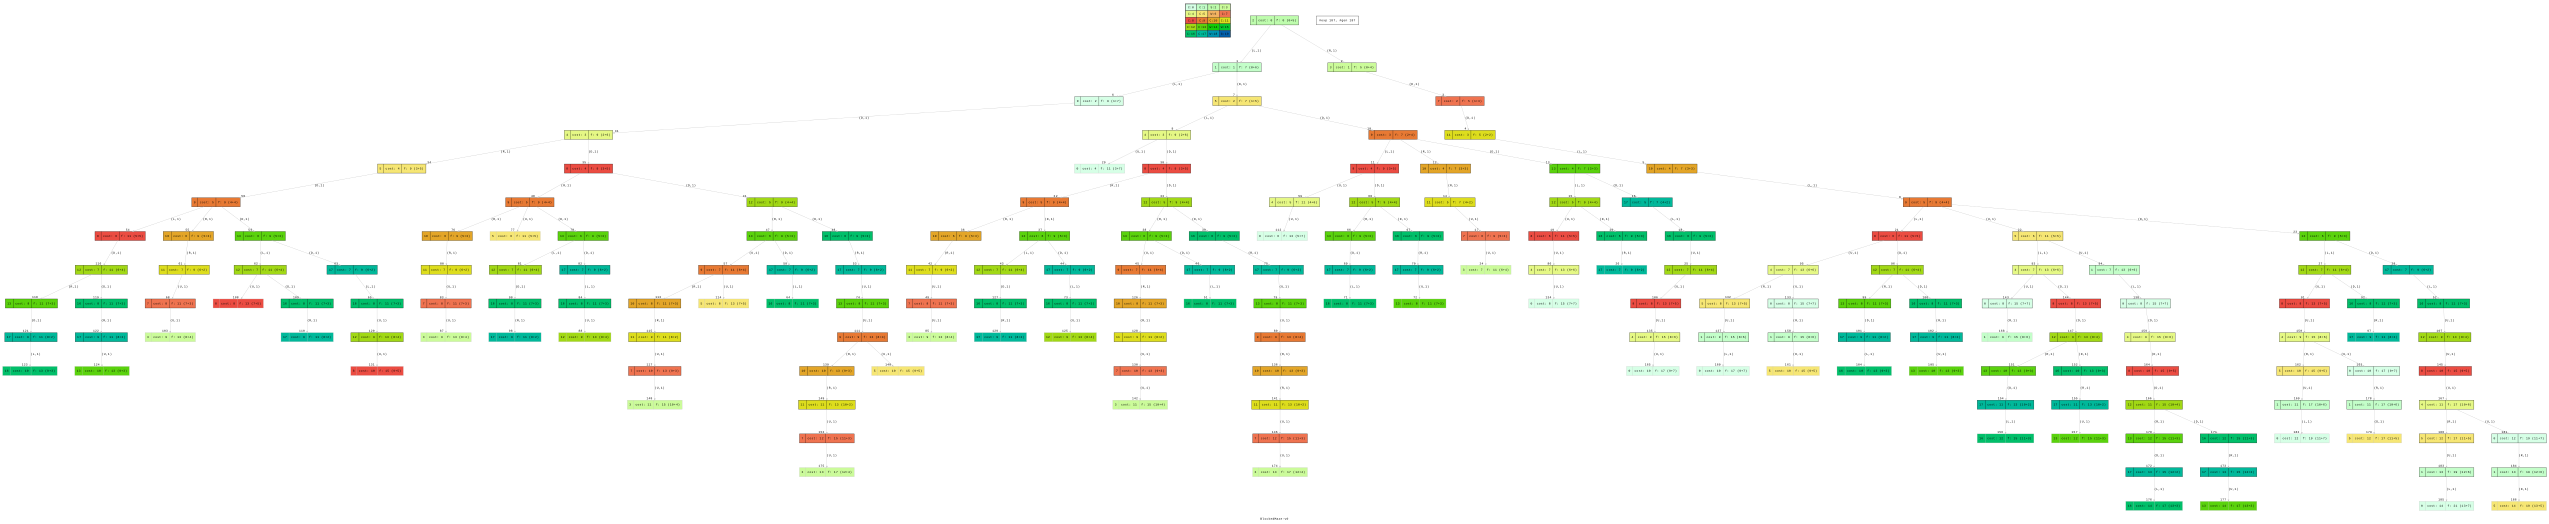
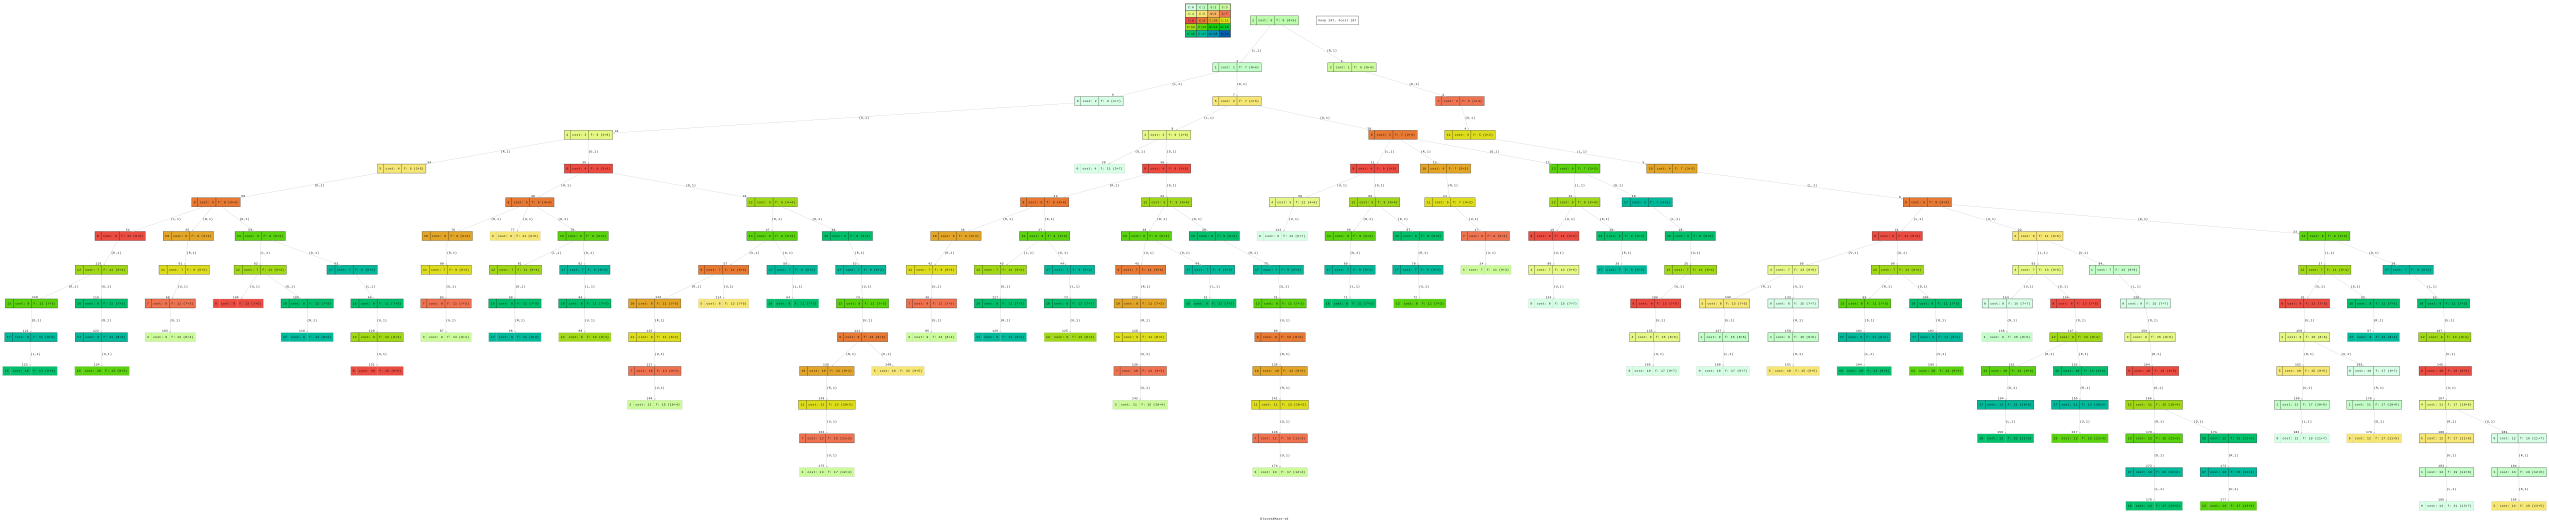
(1337, 20) -> (1337, 20)
